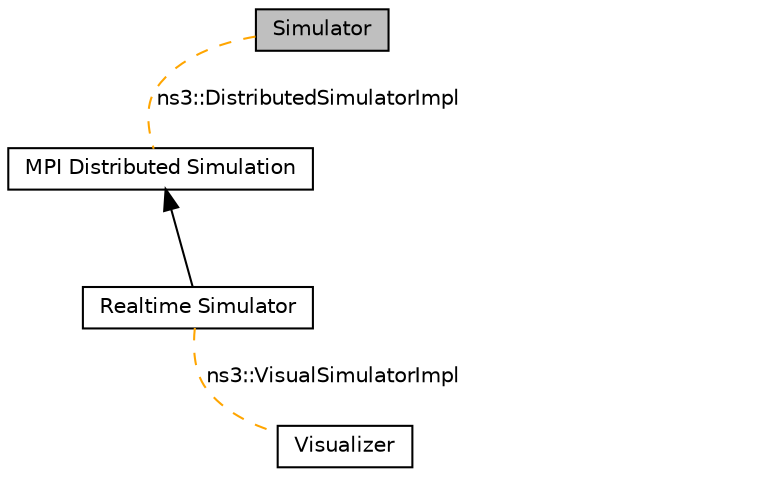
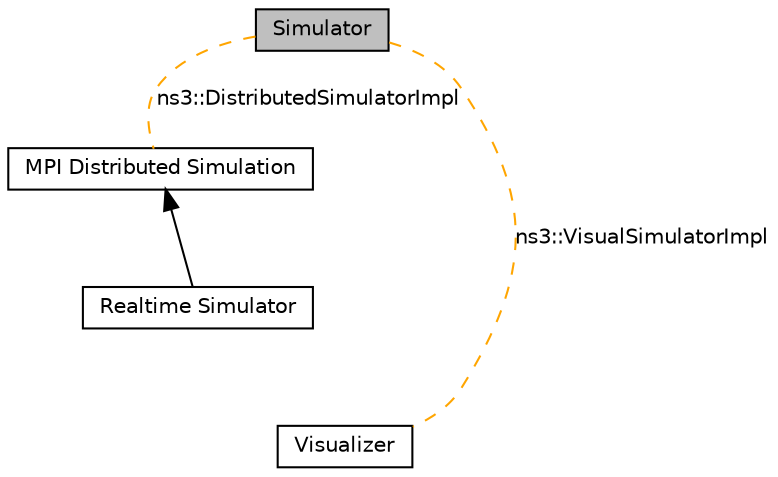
(213, 397) -> (515, 226)
